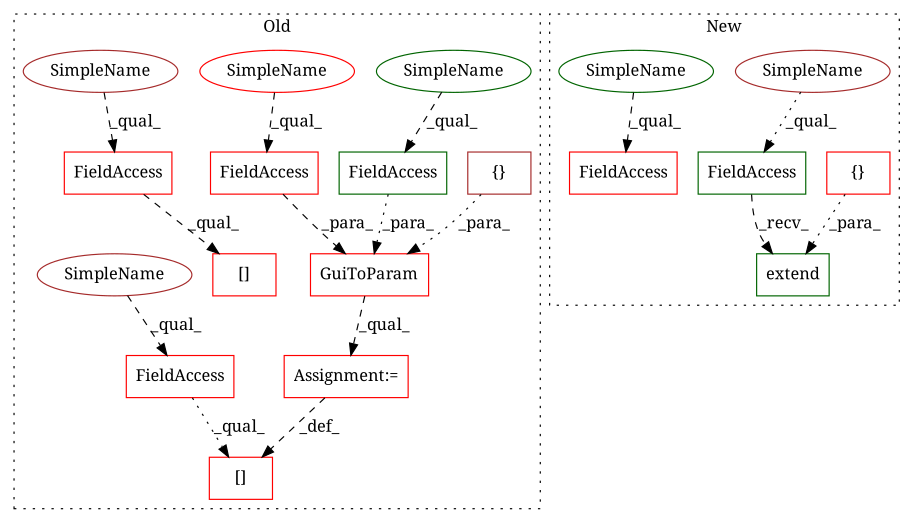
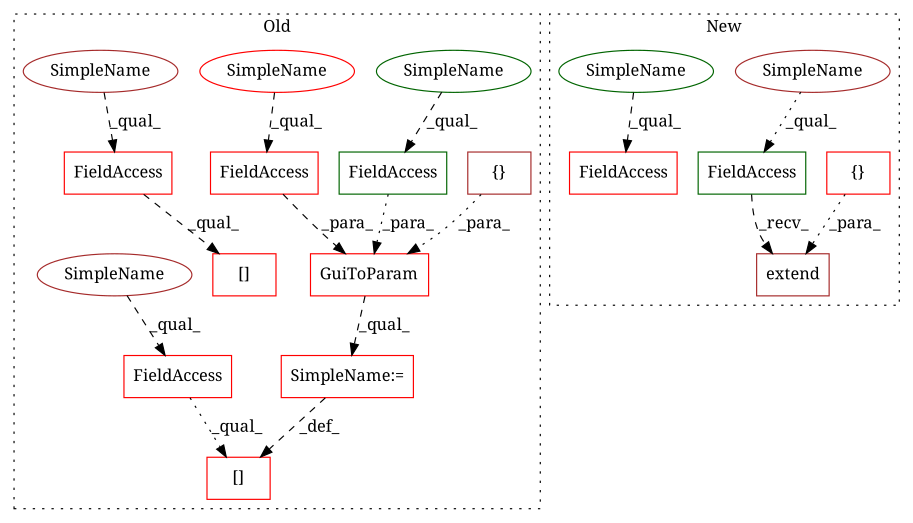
(793, 275) -> (793, 275)
(346, 377) -> (347, 377)
